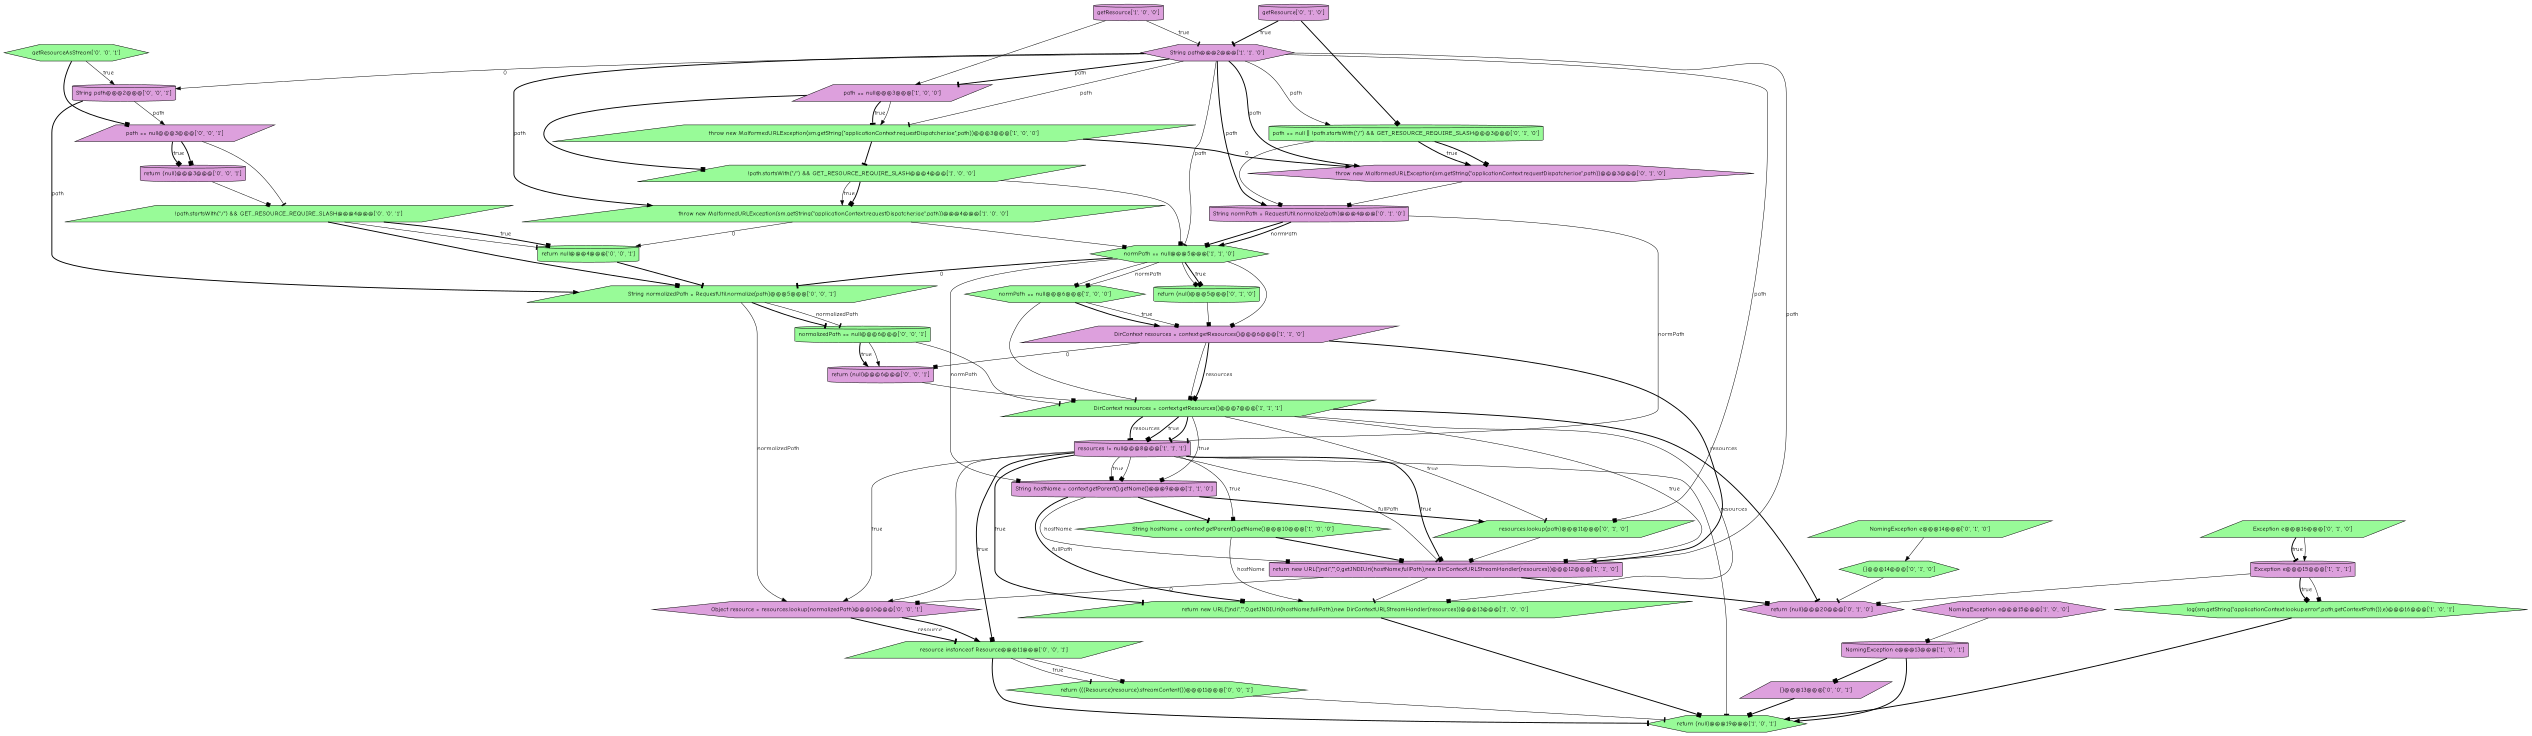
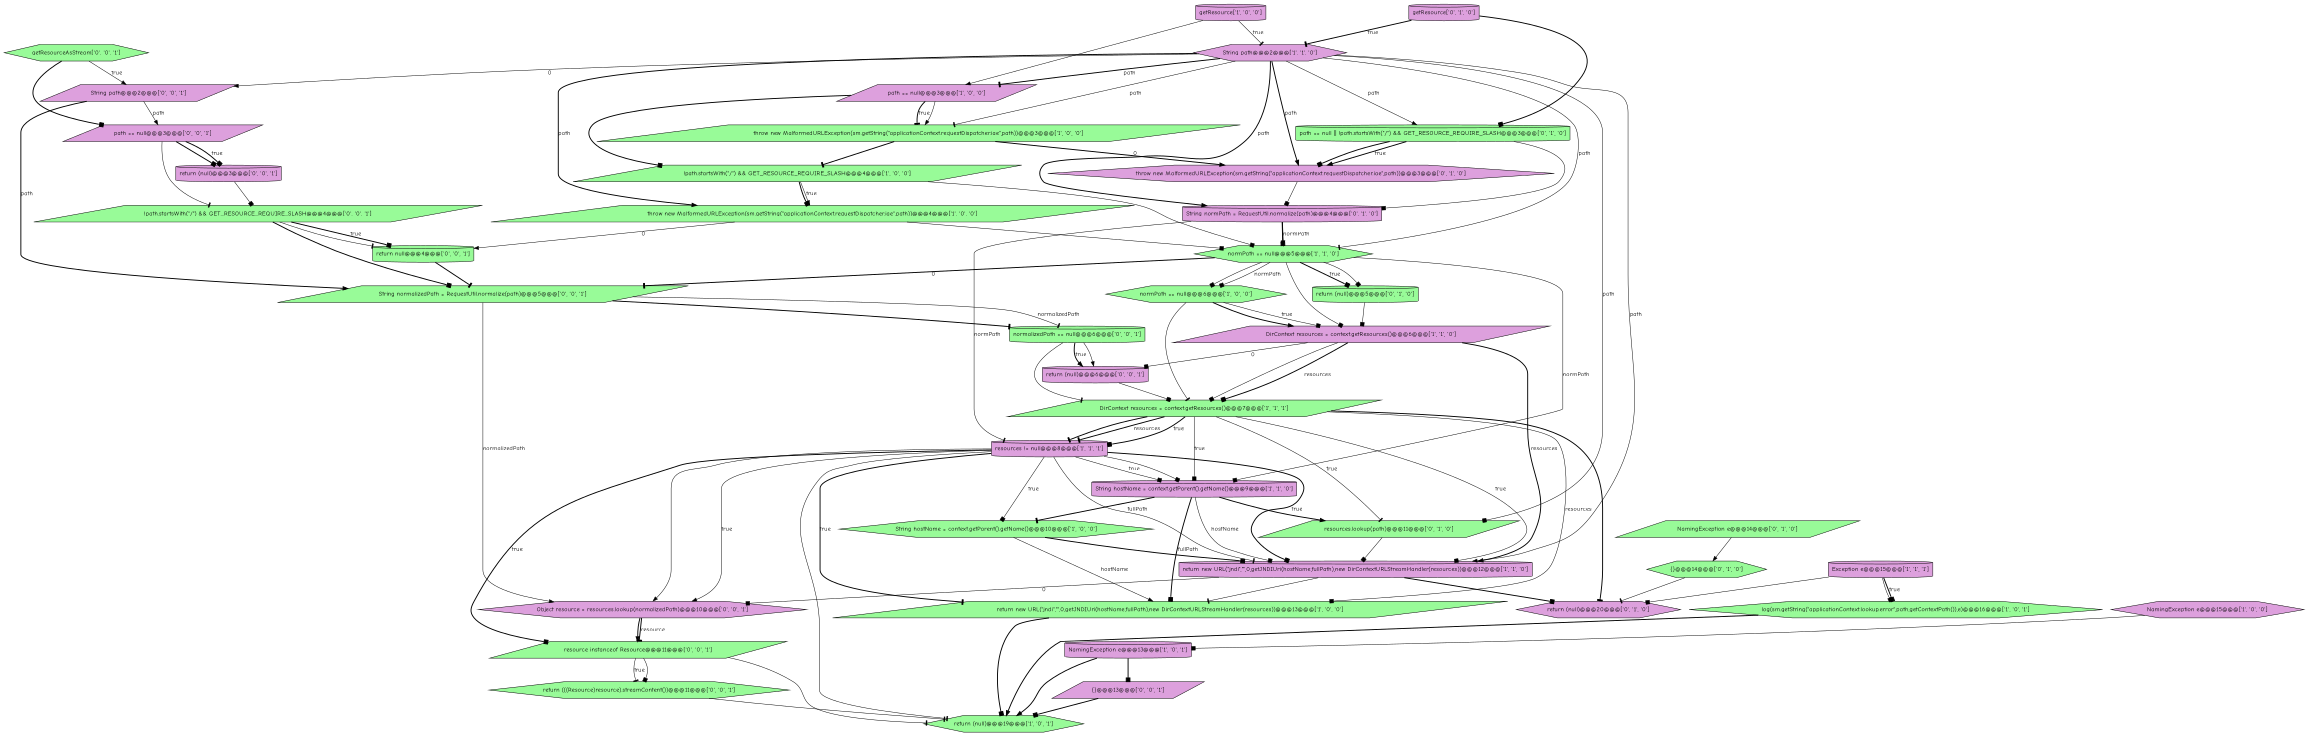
(124, 93) -> (139, 93)
(2303, 529) -> none
(1303, 719) -> (809, 704)
